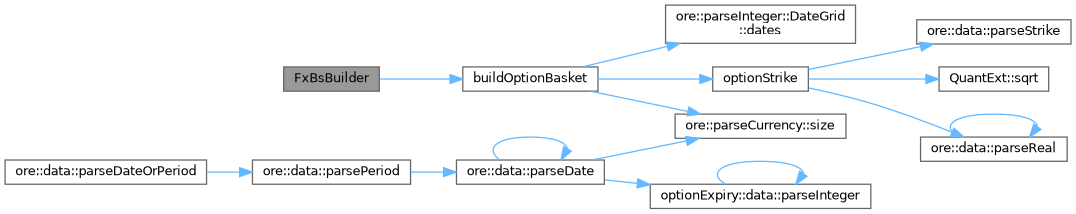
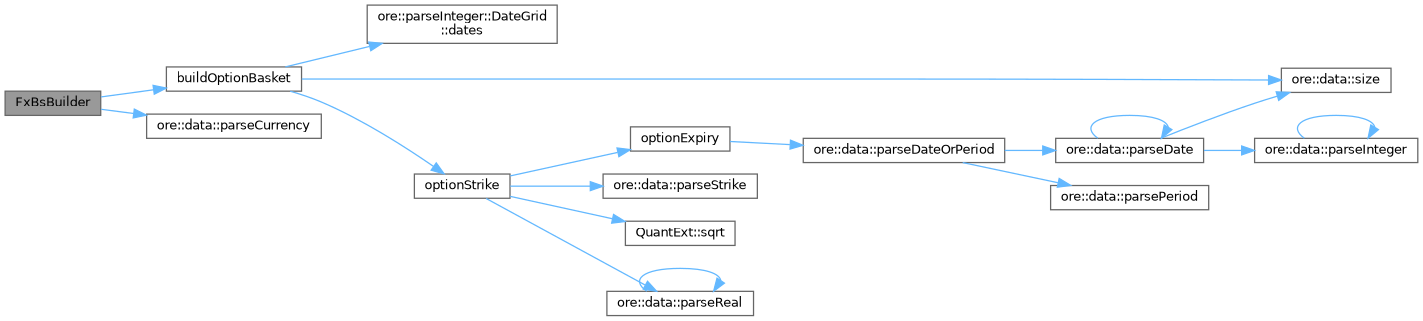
none -> (234, 126)
(761, 126) -> (1336, 80)
none -> (680, 139)
(427, 172) -> (1024, 150)
(761, 196) -> (1336, 150)
